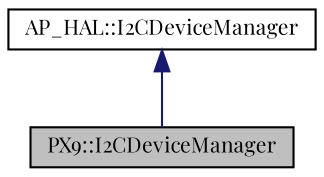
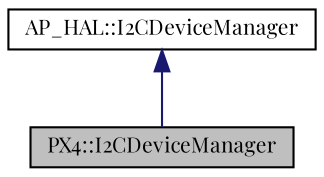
(162, 147) -> (162, 147)
